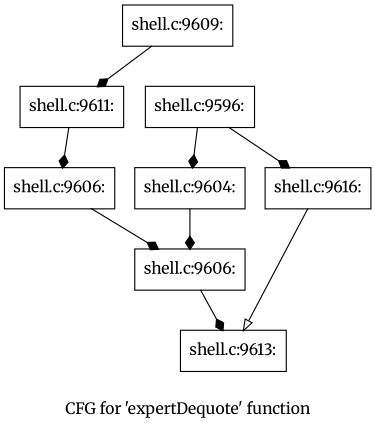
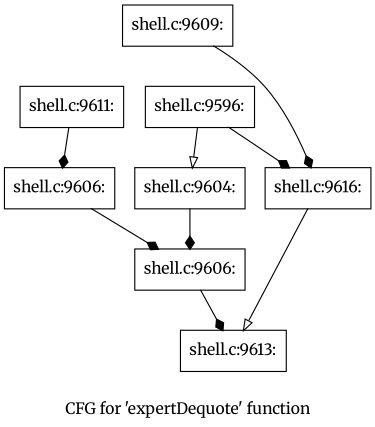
(130, 62) -> (269, 92)
(196, 142) -> (196, 142)
